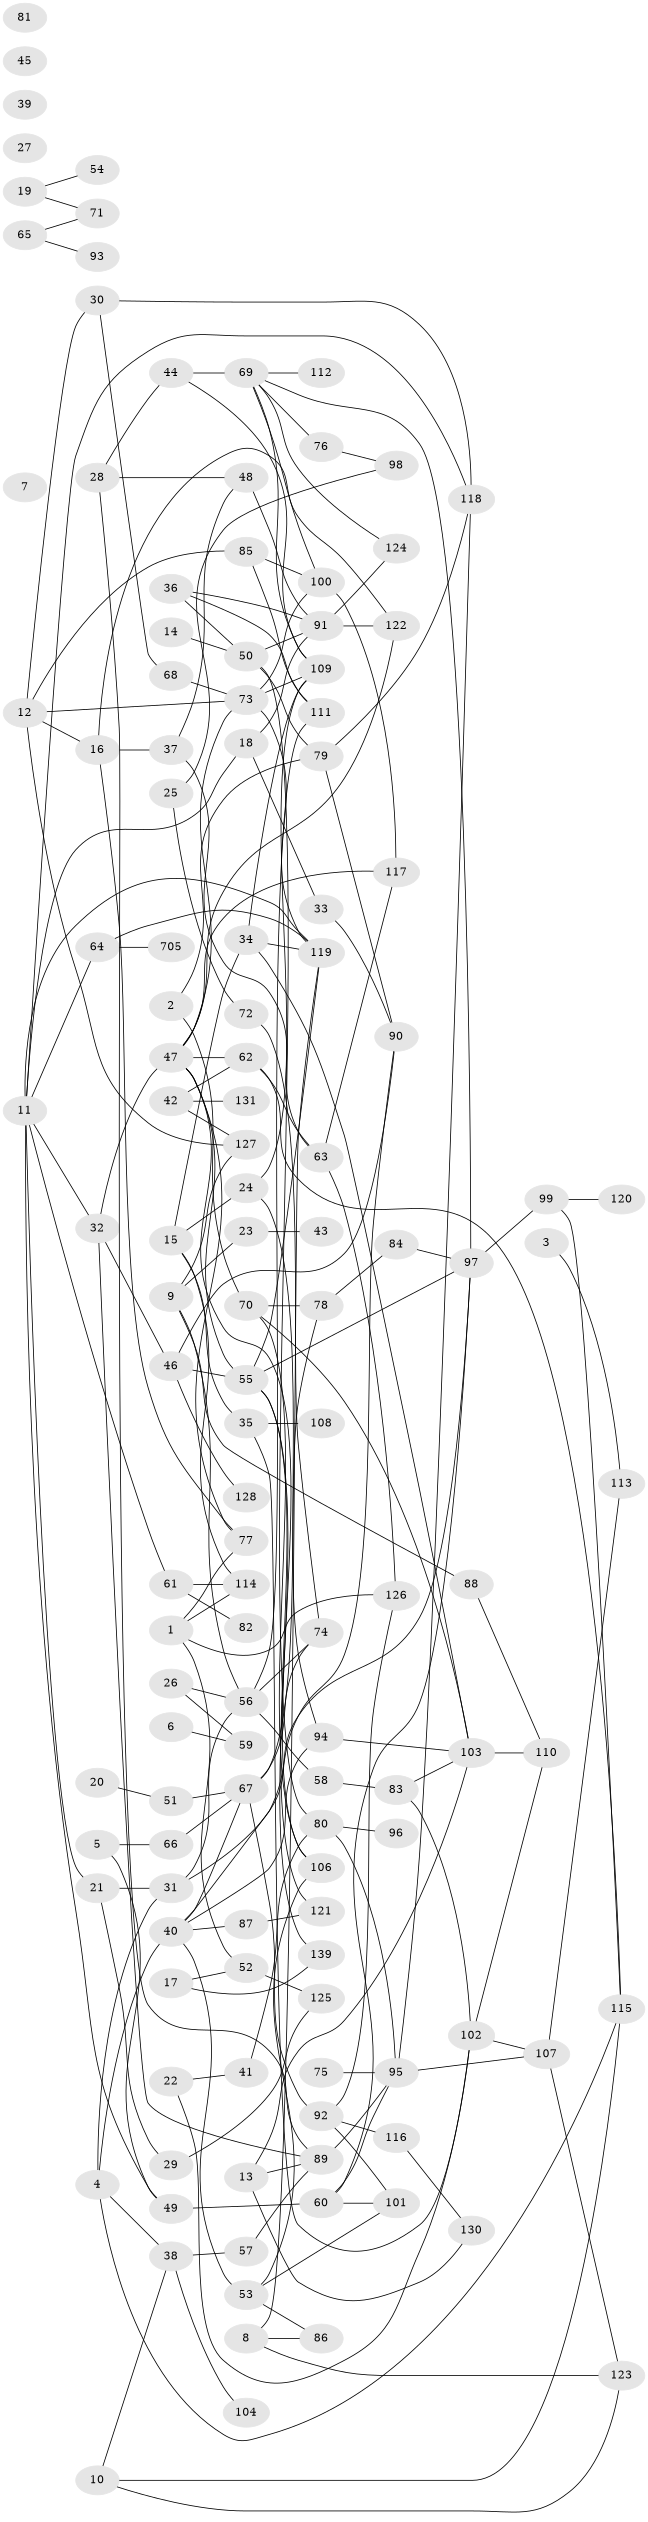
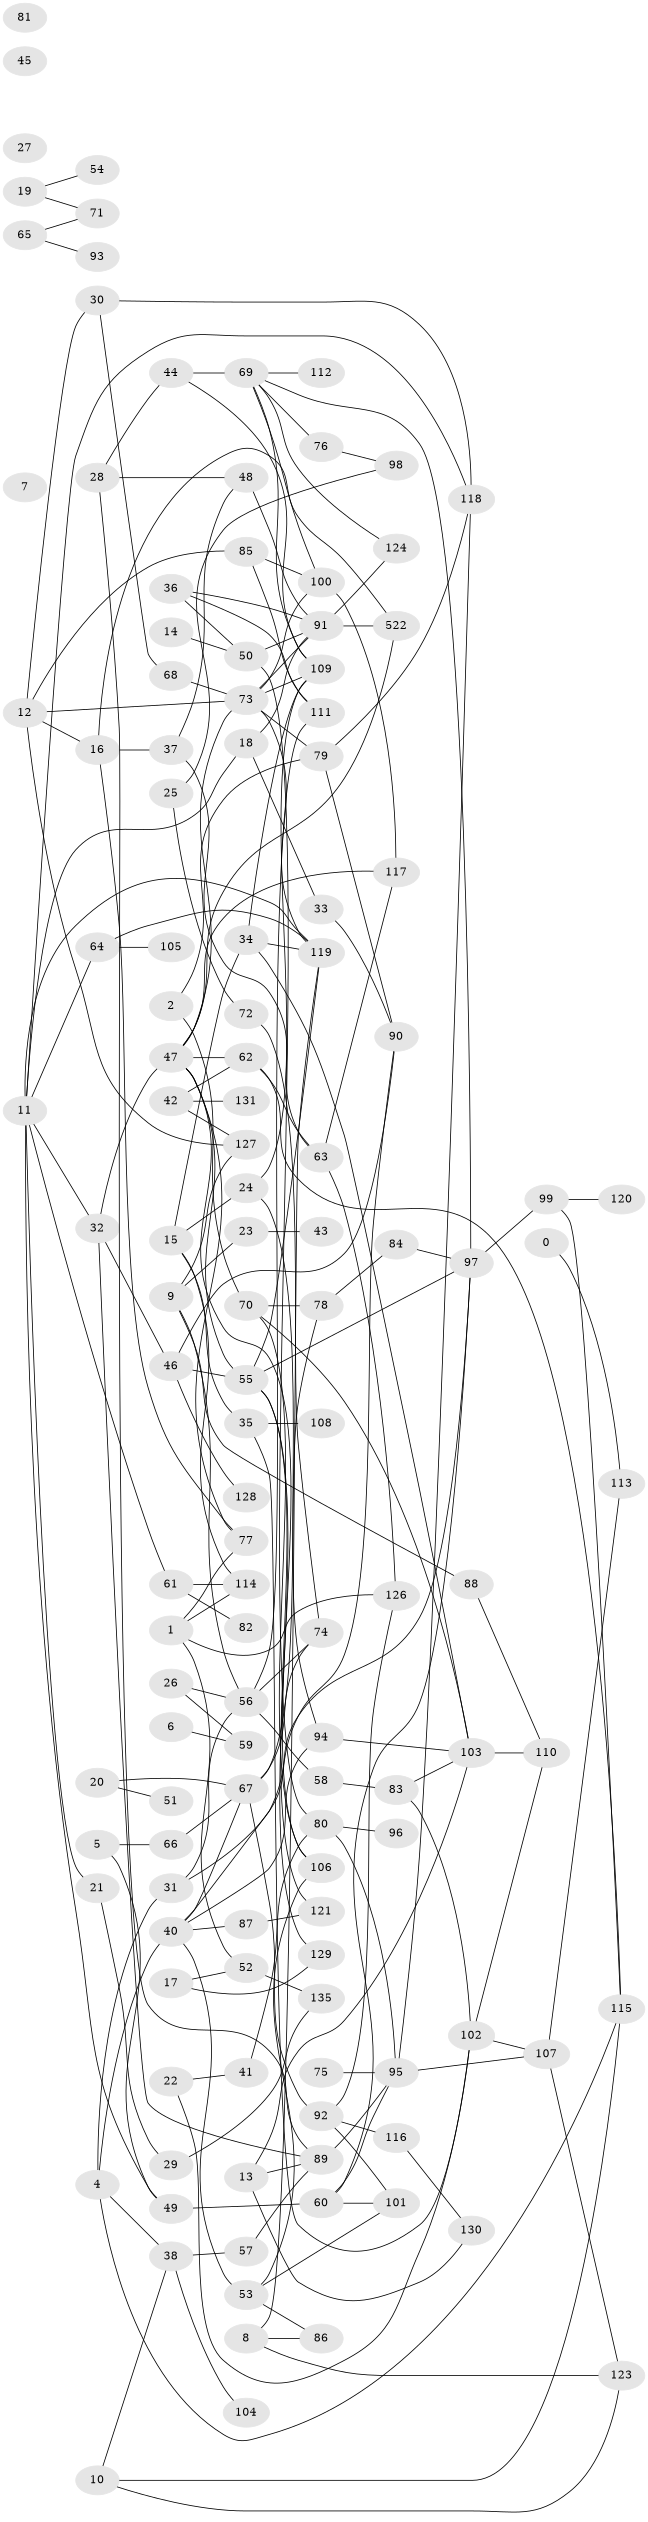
(25, 105) -> none
(396, 626) -> (396, 626)
none -> (284, 663)
(284, 707) -> (292, 734)
(171, 947) -> (171, 947)
(547, 1243) -> (547, 1243)
(214, 1794) -> (173, 1778)
(137, 1888) -> none
(321, 1955) -> (321, 1955)
(321, 1999) -> (321, 1999)
